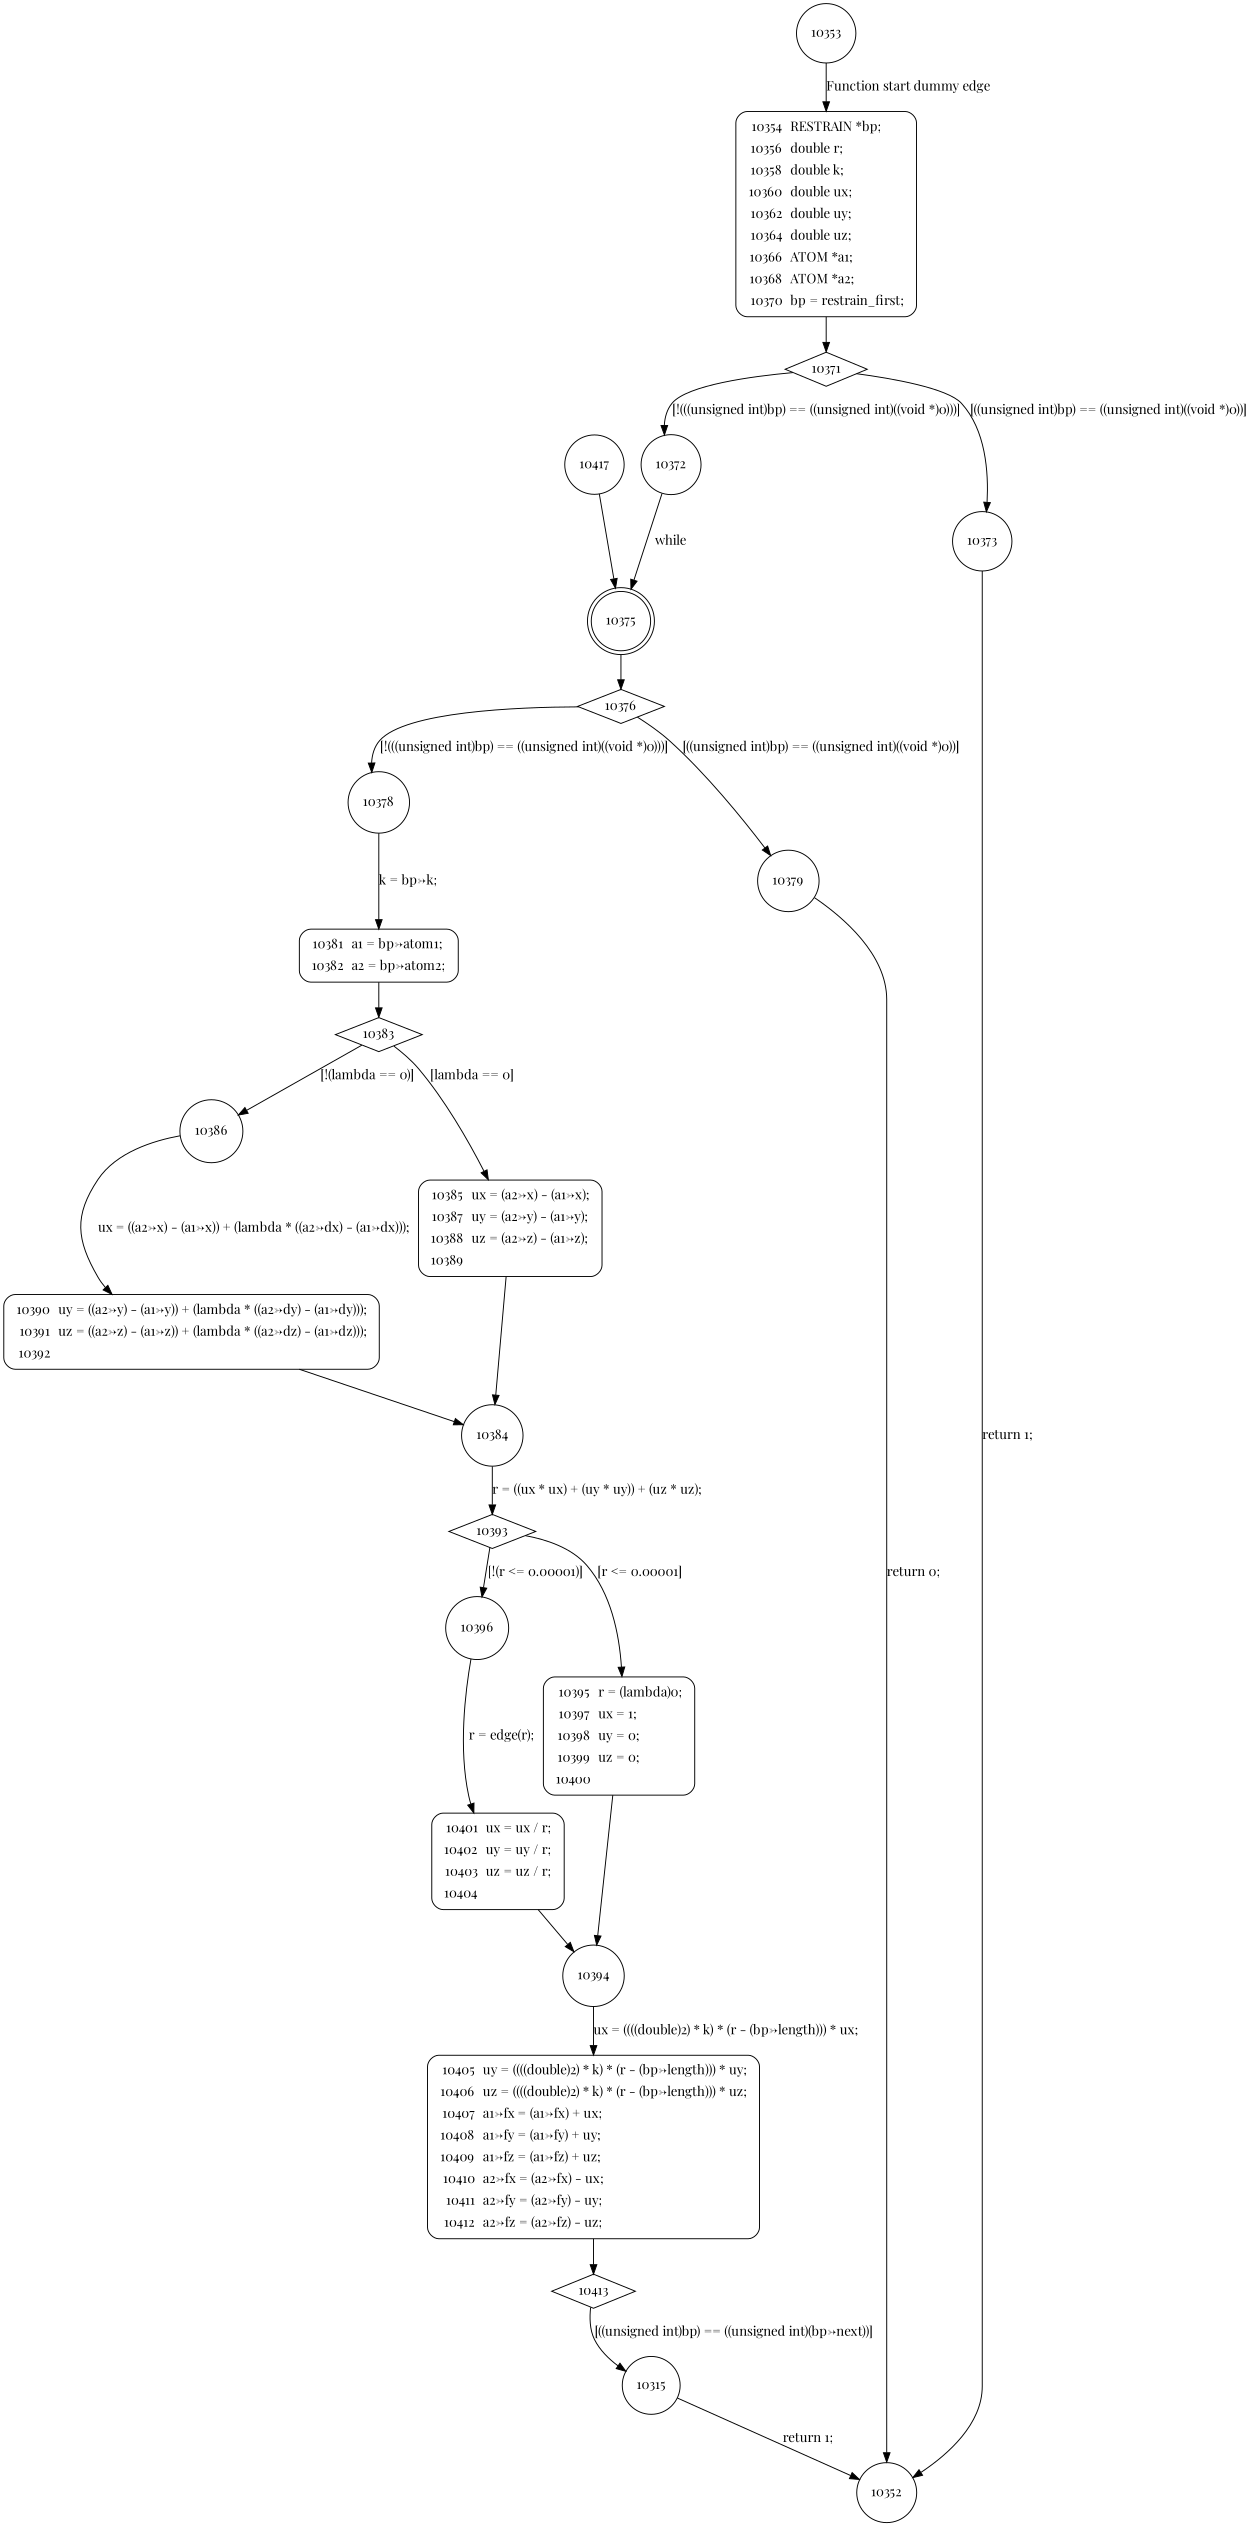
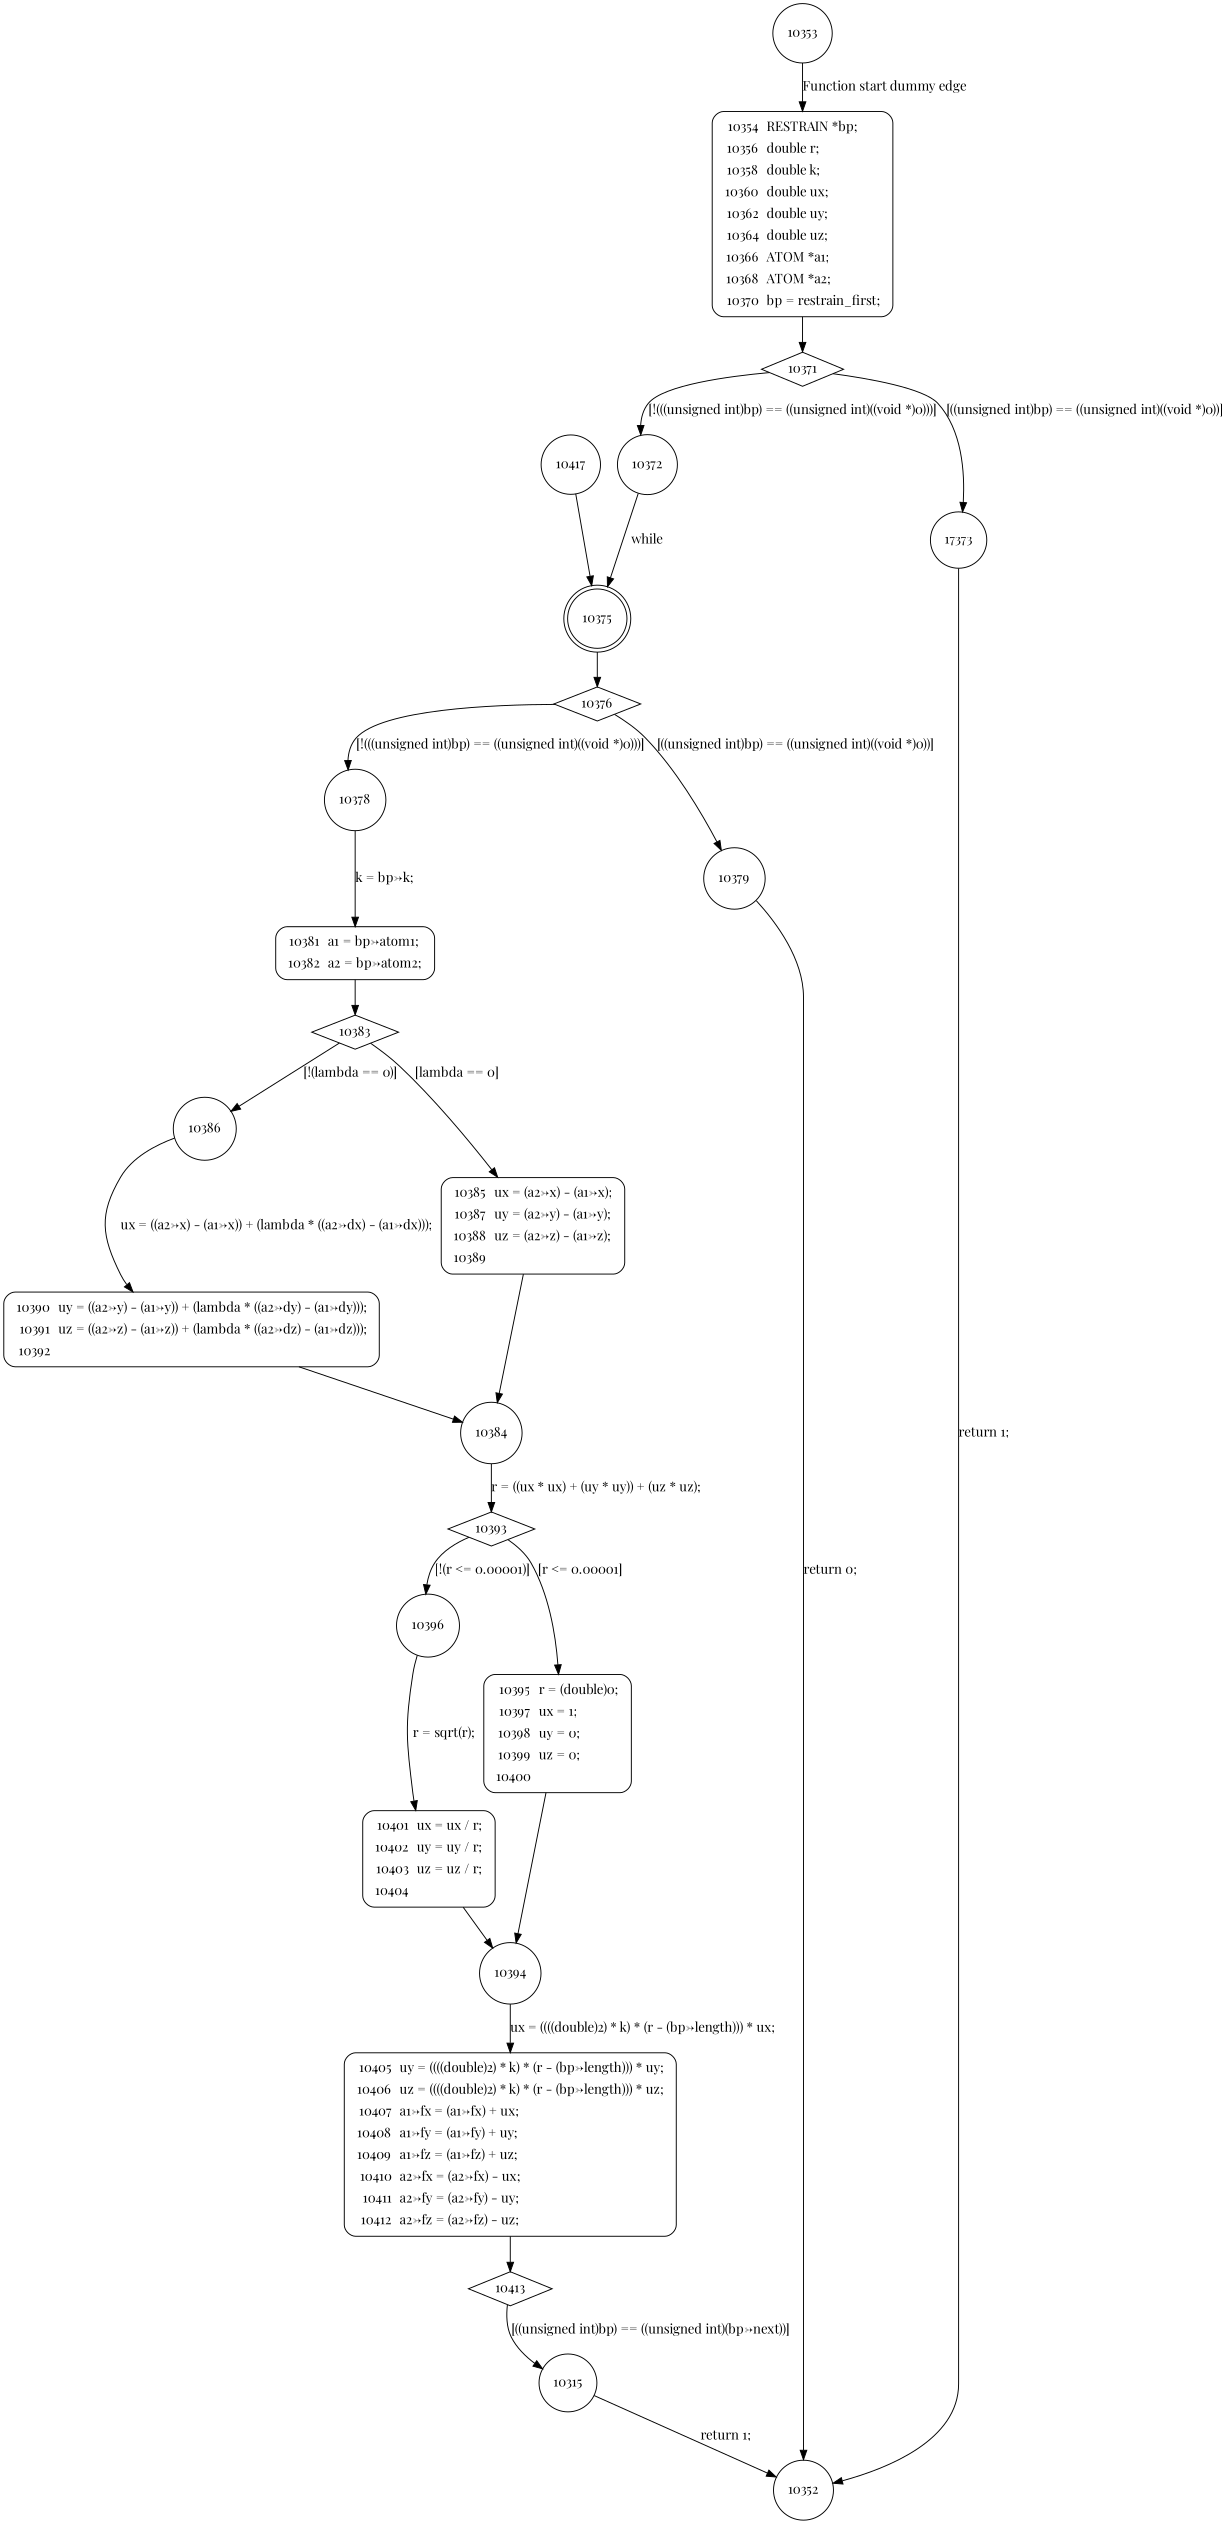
(982, 541) -> (959, 540)
(640, 1692) -> (579, 1690)
(502, 1736) -> (444, 1734)
